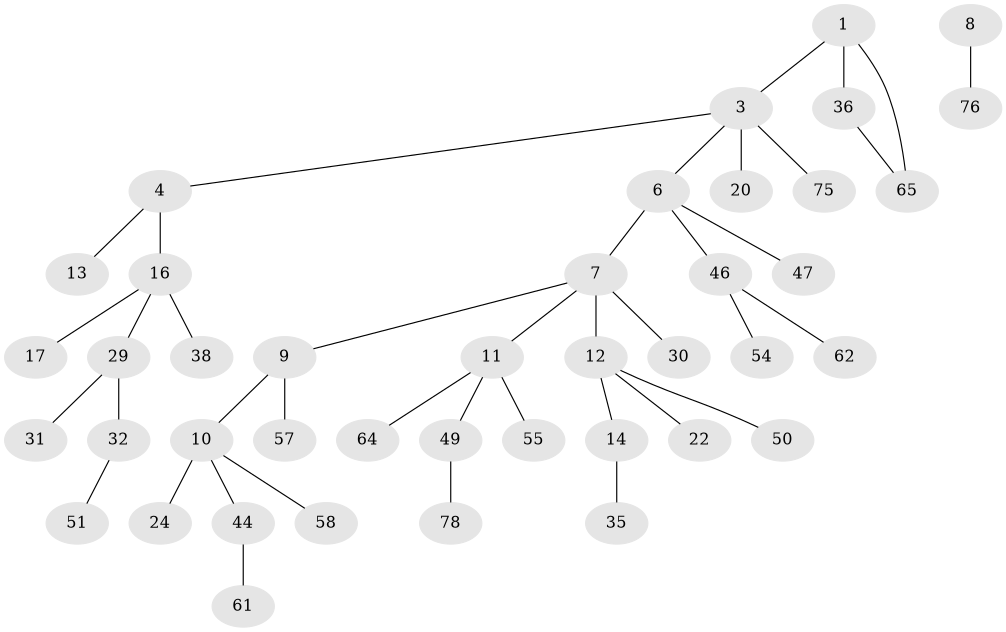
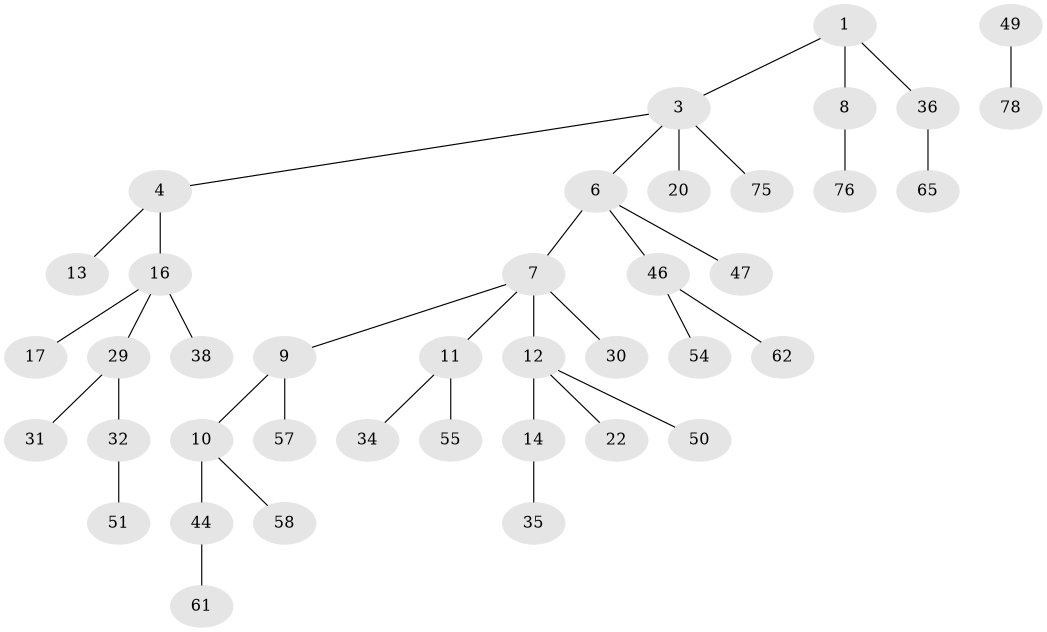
(891, 104) -> (845, 67)
(471, 399) -> none
(368, 440) -> (368, 440)
(160, 523) -> none
